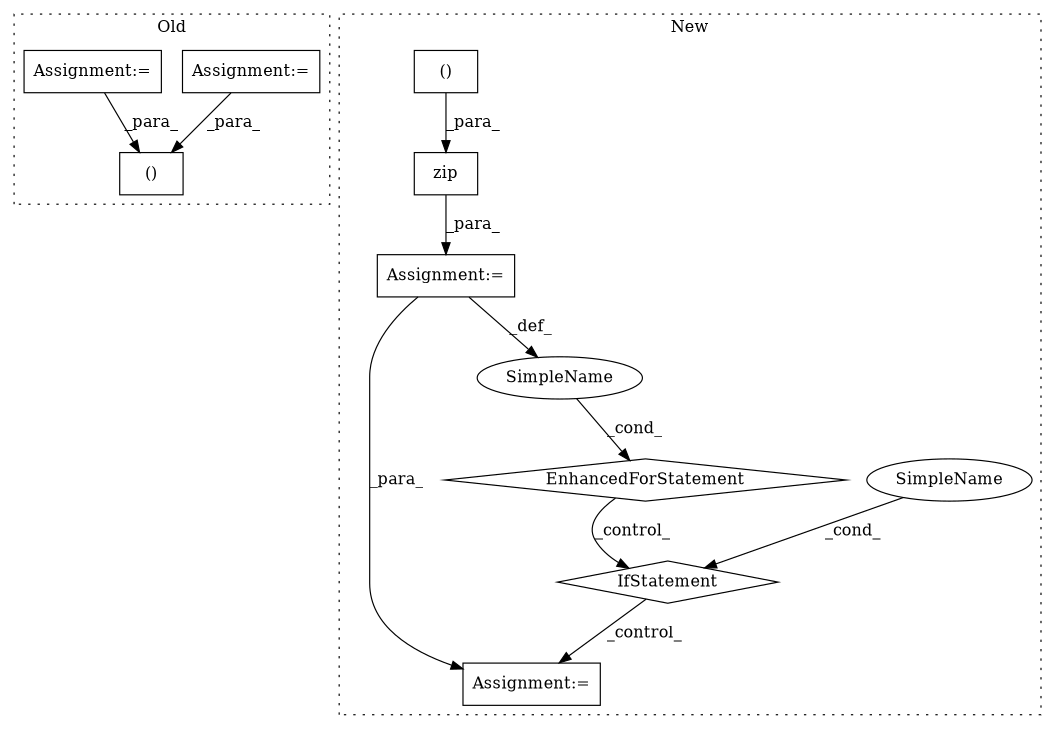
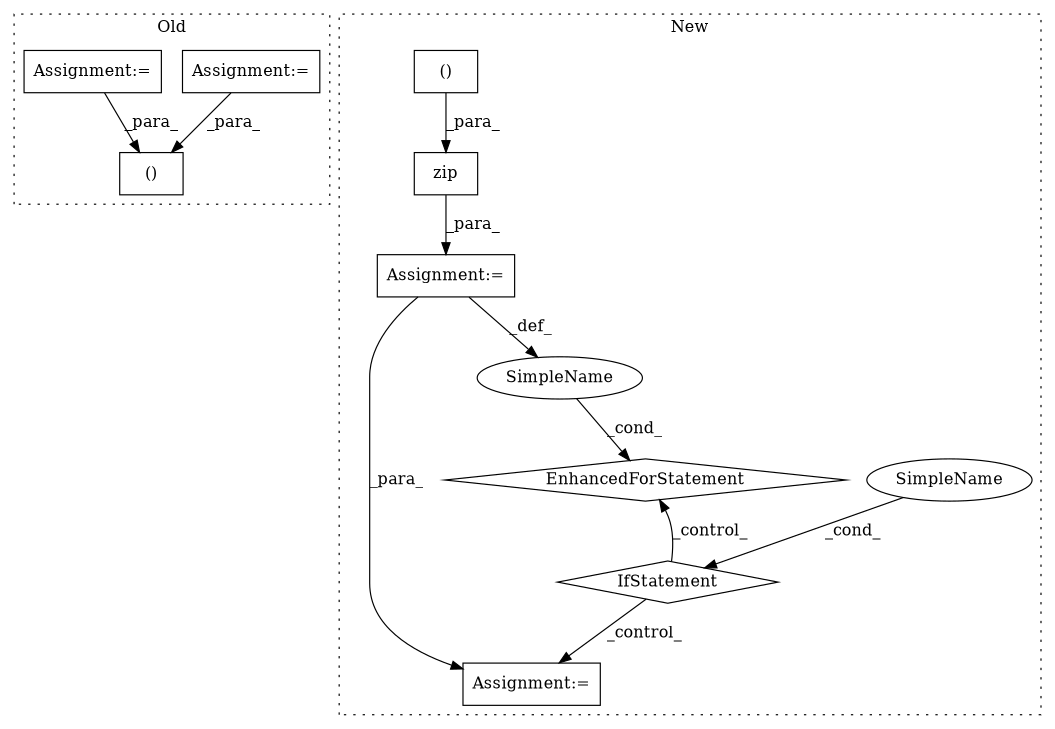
(592, 531) -> (672, 535)
